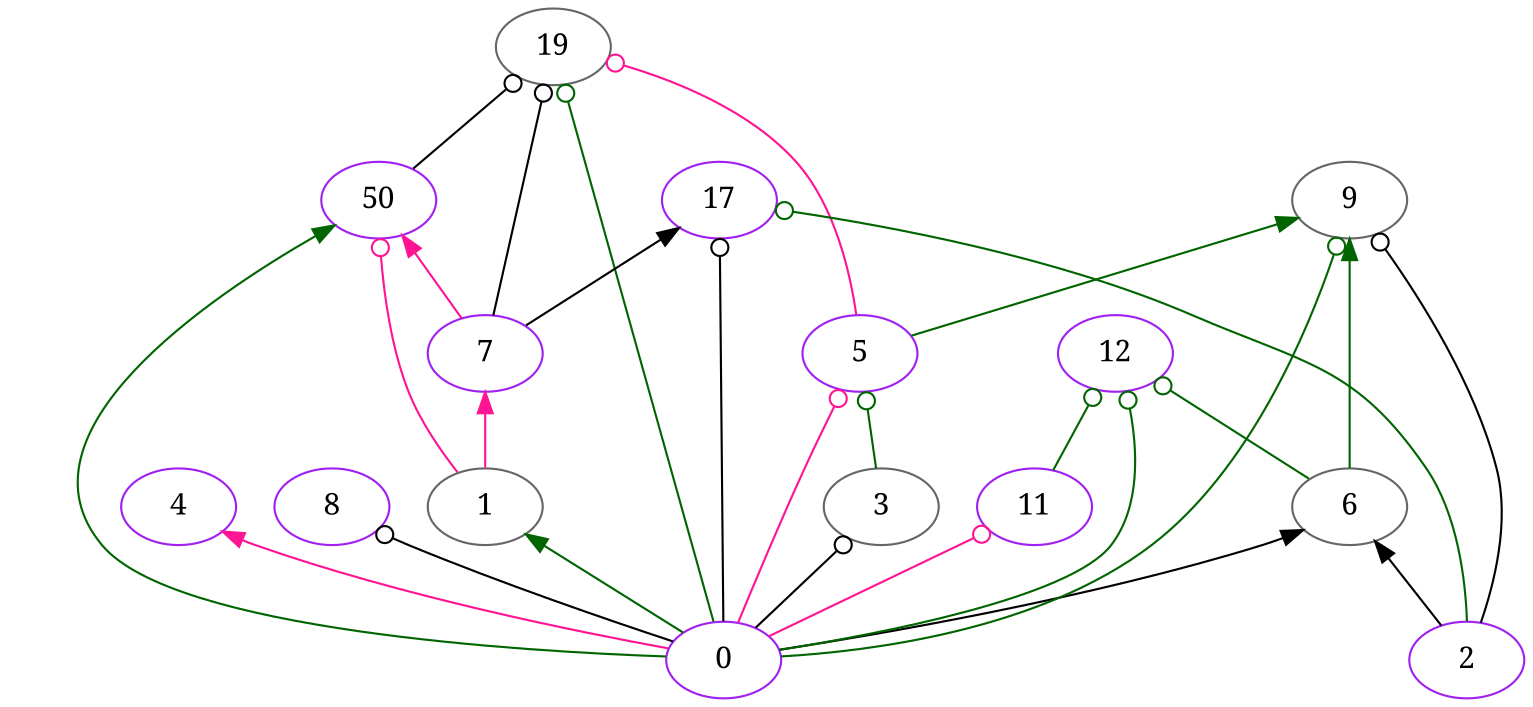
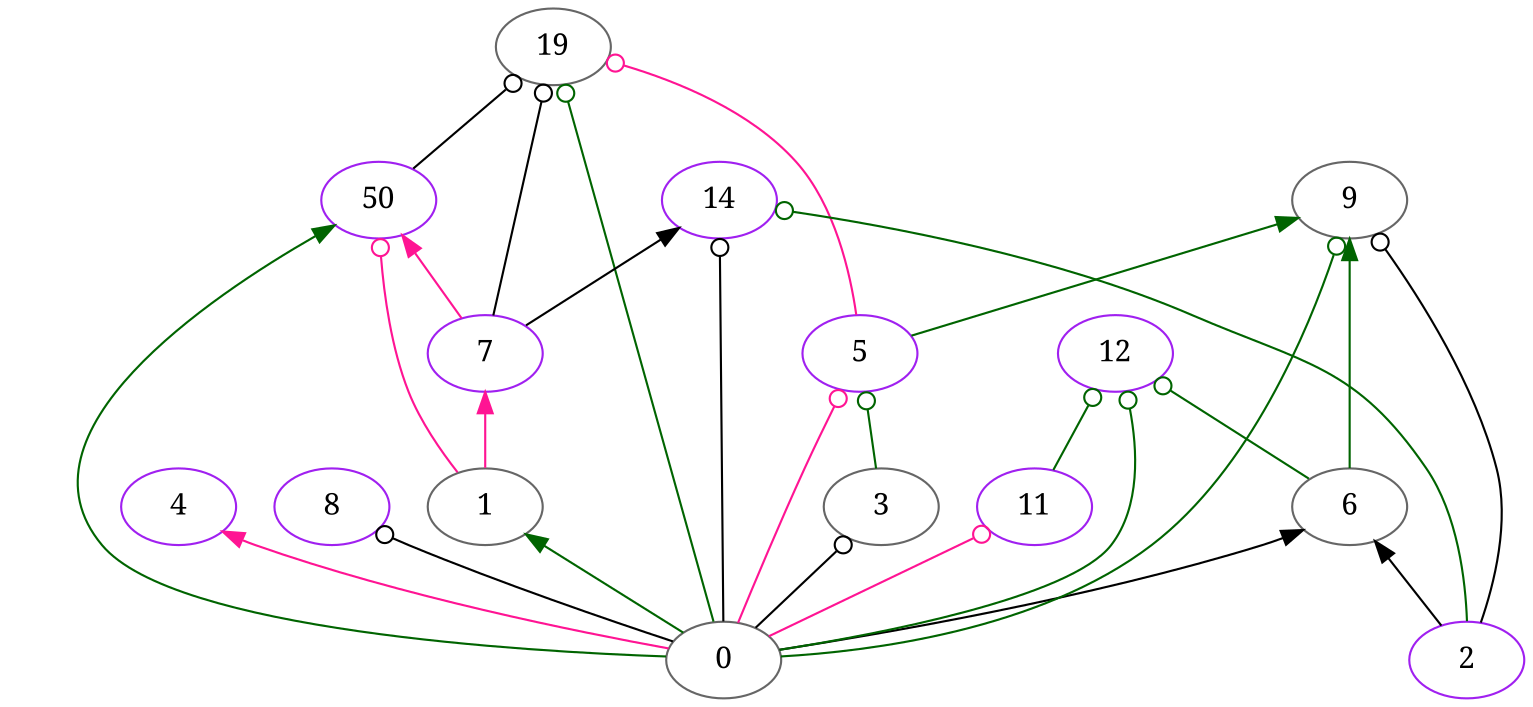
(719, 200) -> (719, 200)
(724, 660) -> (724, 660)
